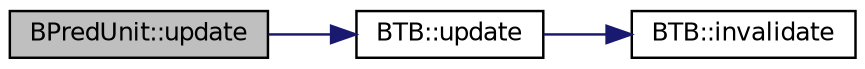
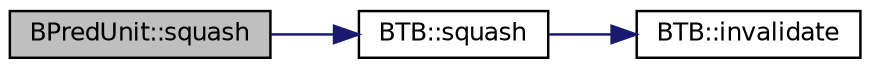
(139, 34) -> (140, 34)
(450, 34) -> (454, 34)
